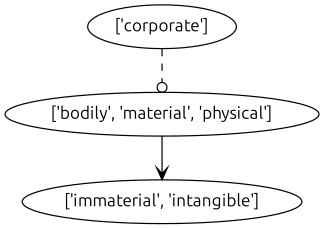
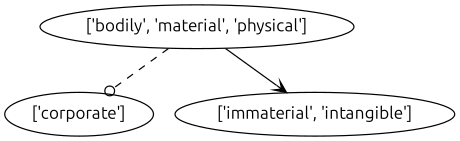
(162, 66) -> (141, 68)
